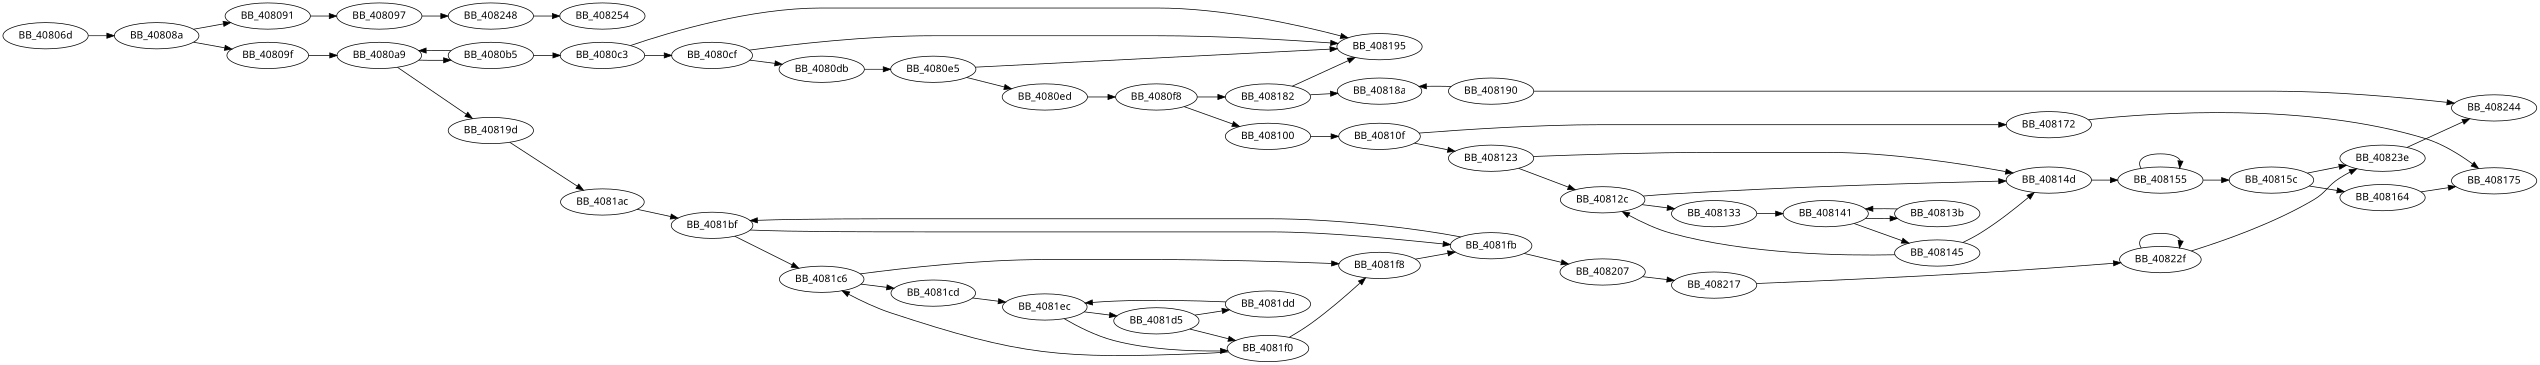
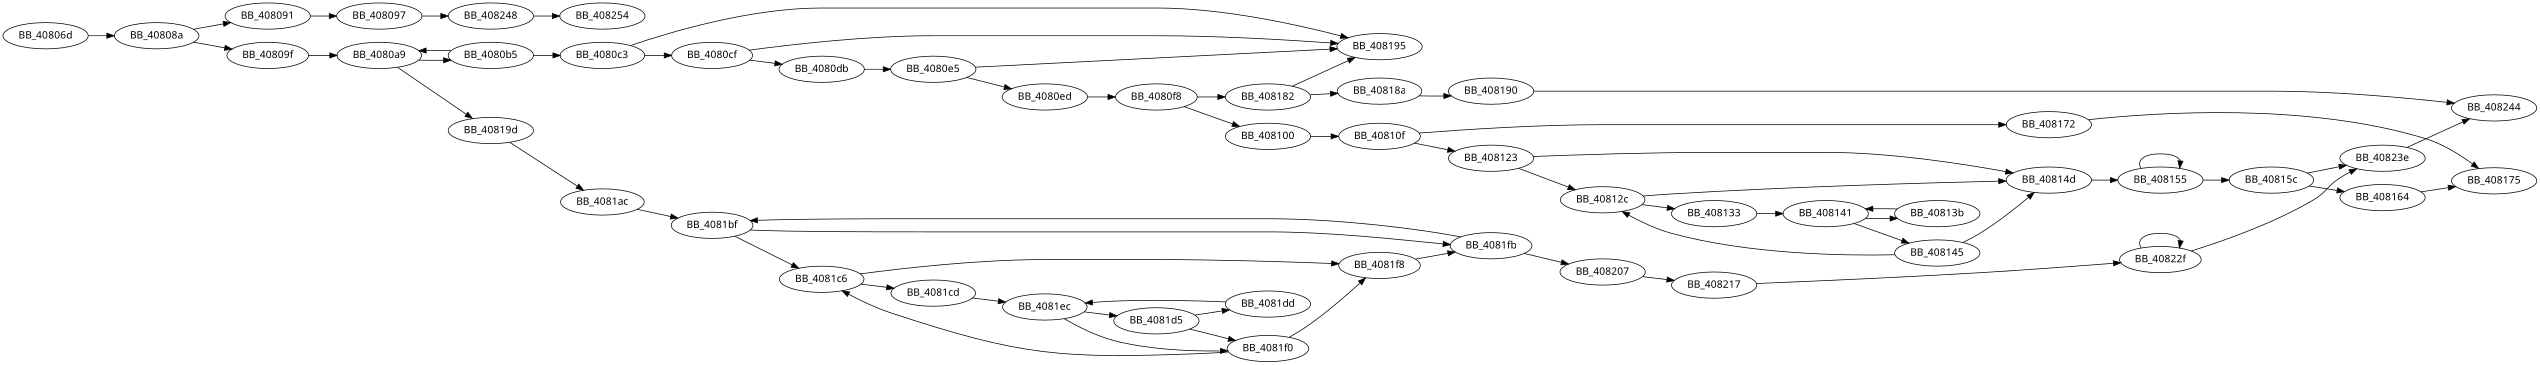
(1439, 86) -> (1431, 96)
